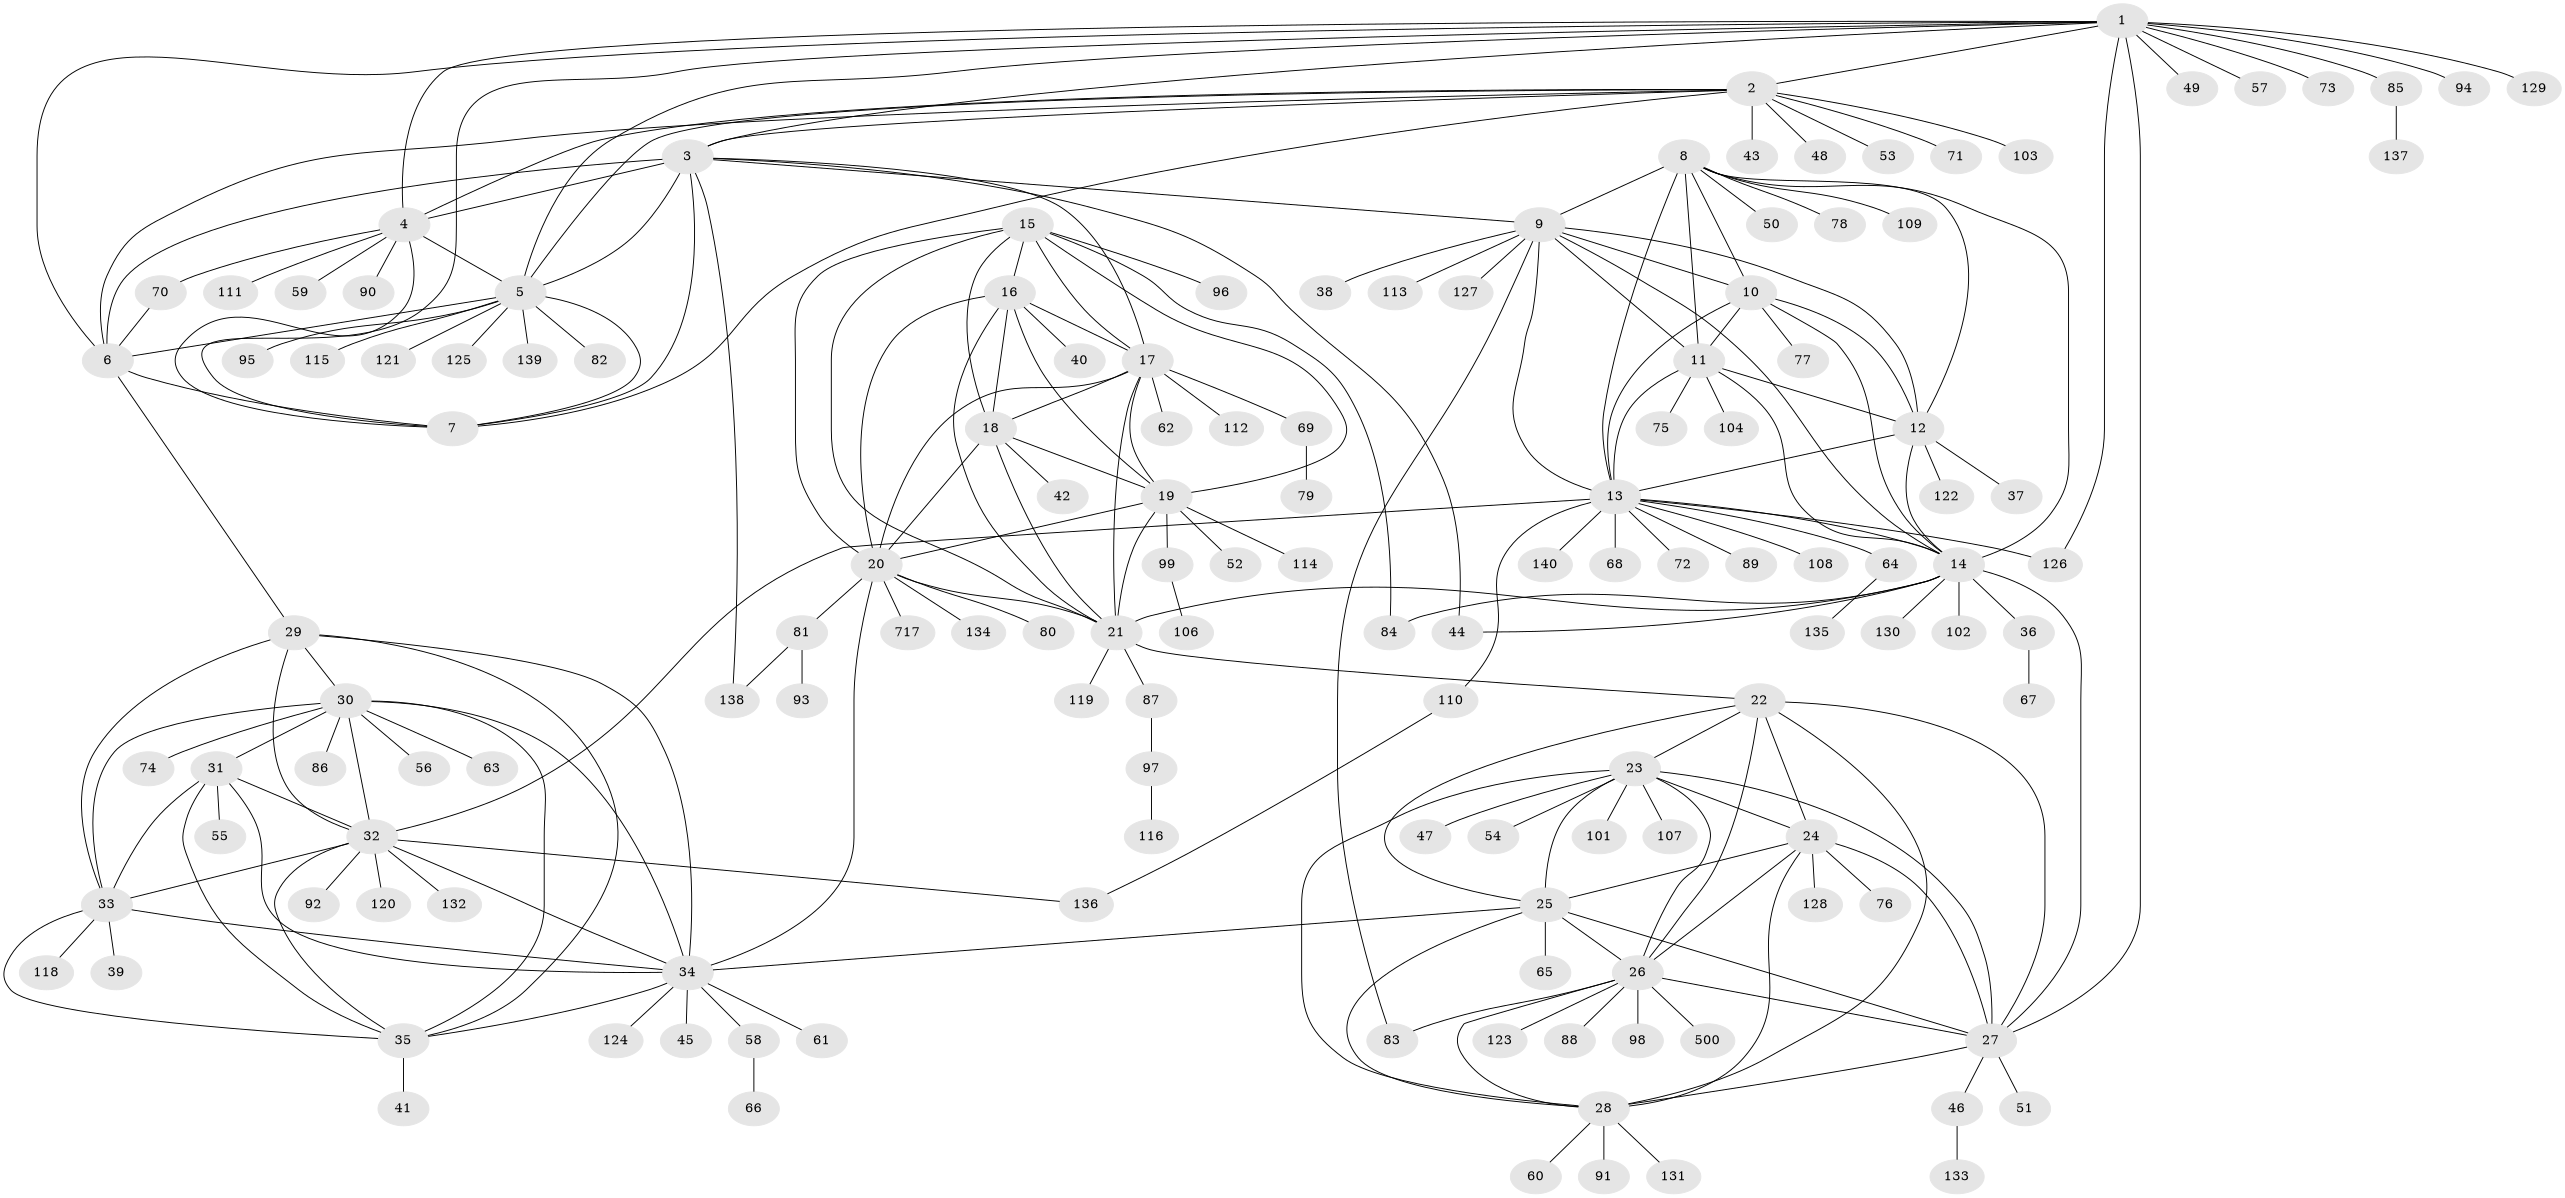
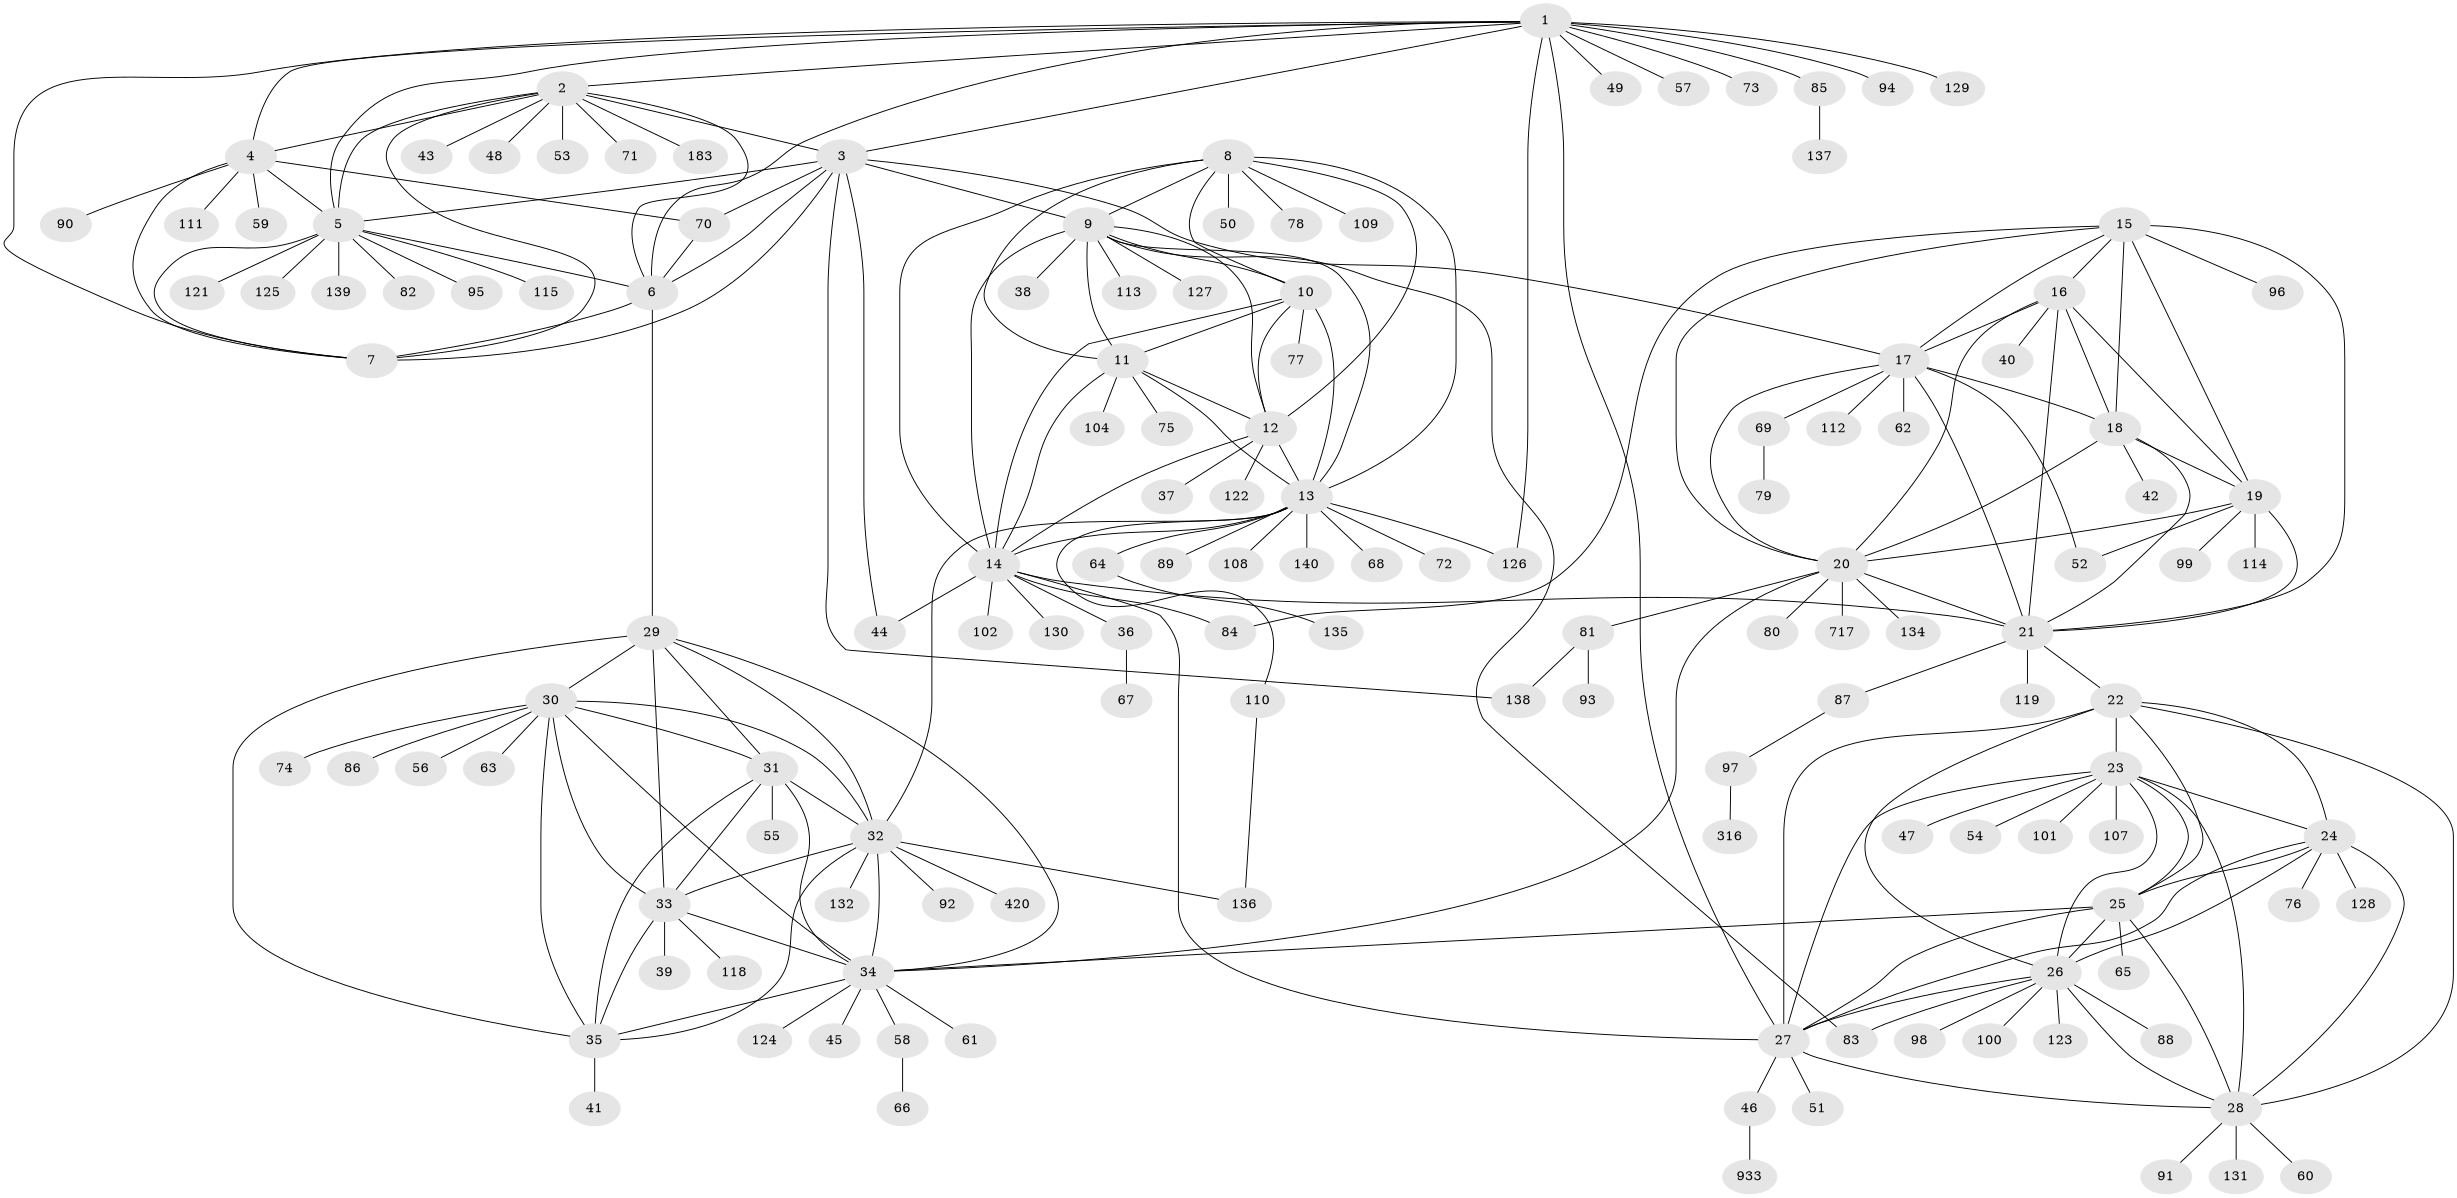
(2026, 157) -> (700, 157)
(546, 191) -> (773, 191)
(1130, 432) -> (2025, 437)
(1186, 633) -> none
none -> (712, 701)
(1151, 837) -> (1730, 837)
(384, 905) -> (1018, 905)
(1708, 1041) -> (1990, 1041)
(1957, 1177) -> (1750, 1177)
